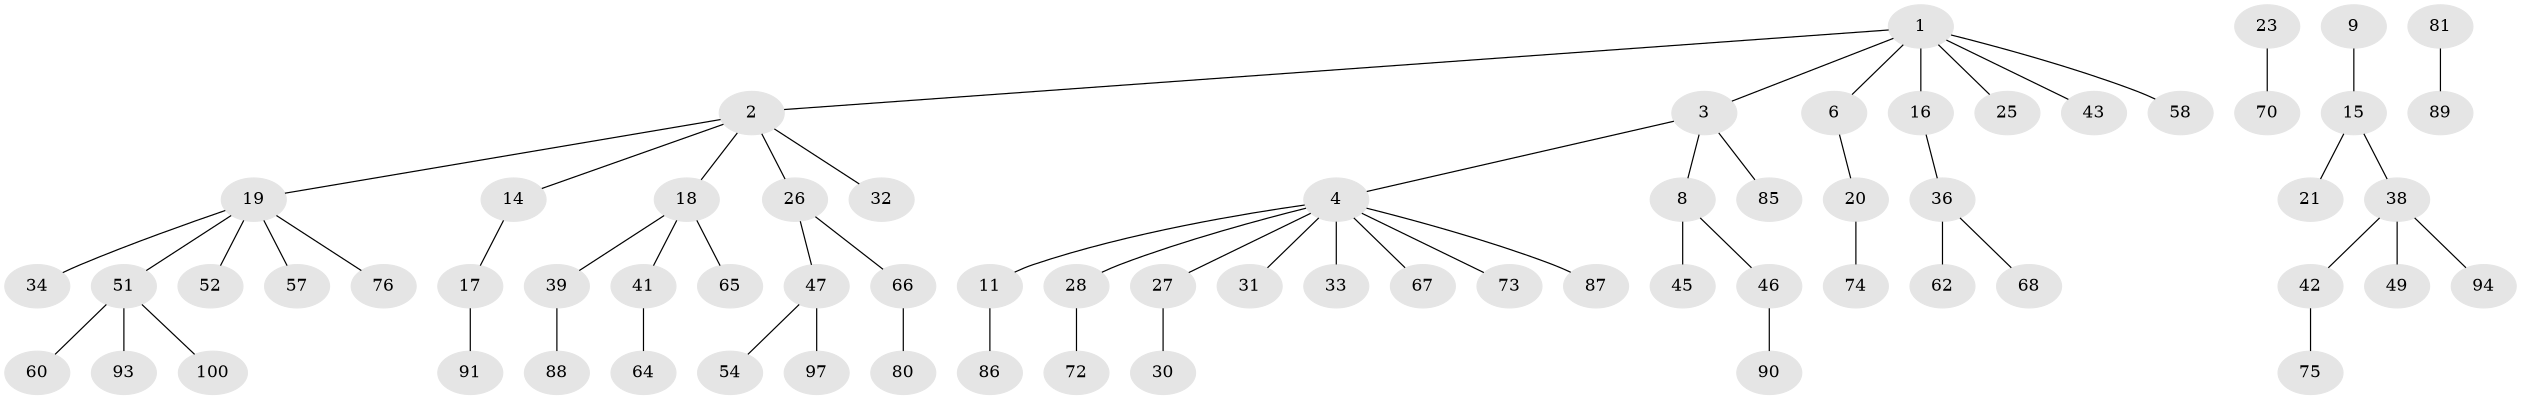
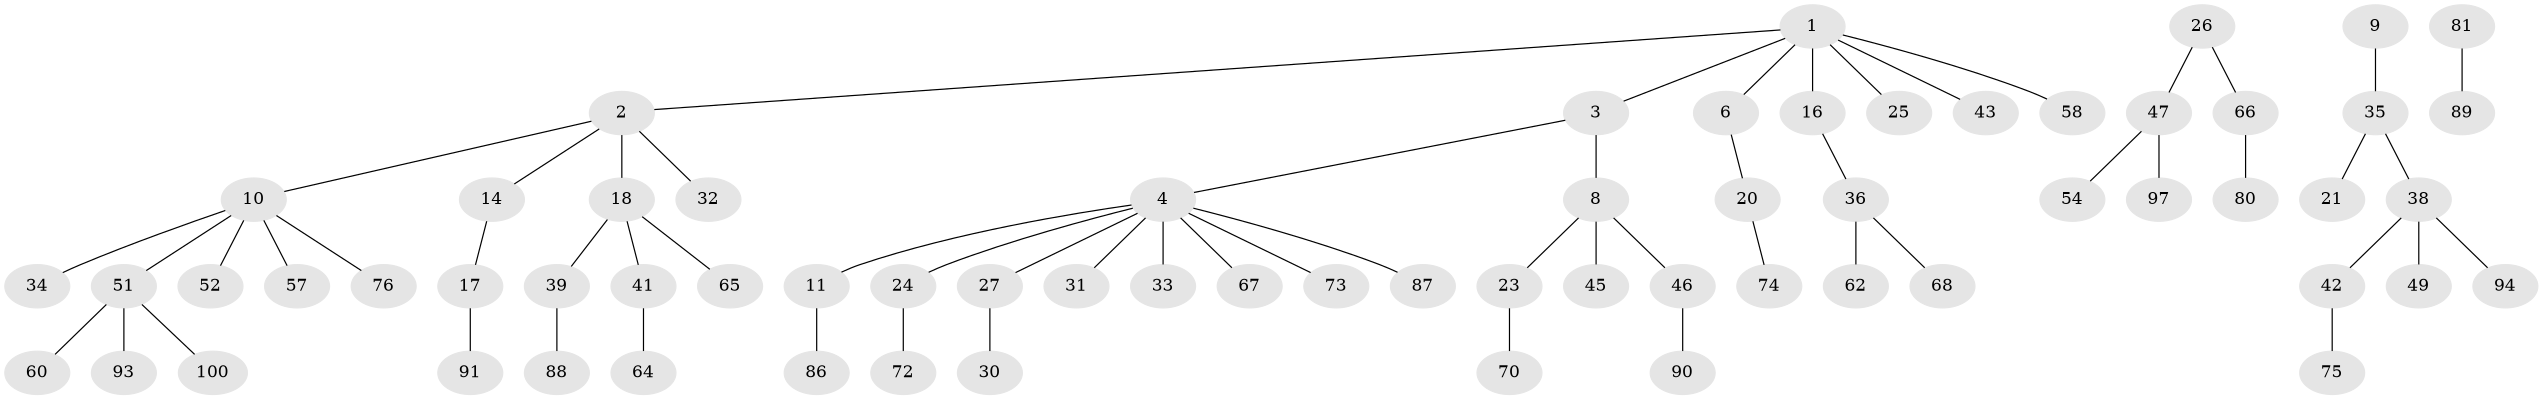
(2354, 113) -> (2375, 113)
(773, 156) -> none
(254, 200) -> (254, 200)
(1769, 200) -> none
none -> (1553, 243)
(1076, 286) -> (903, 286)
